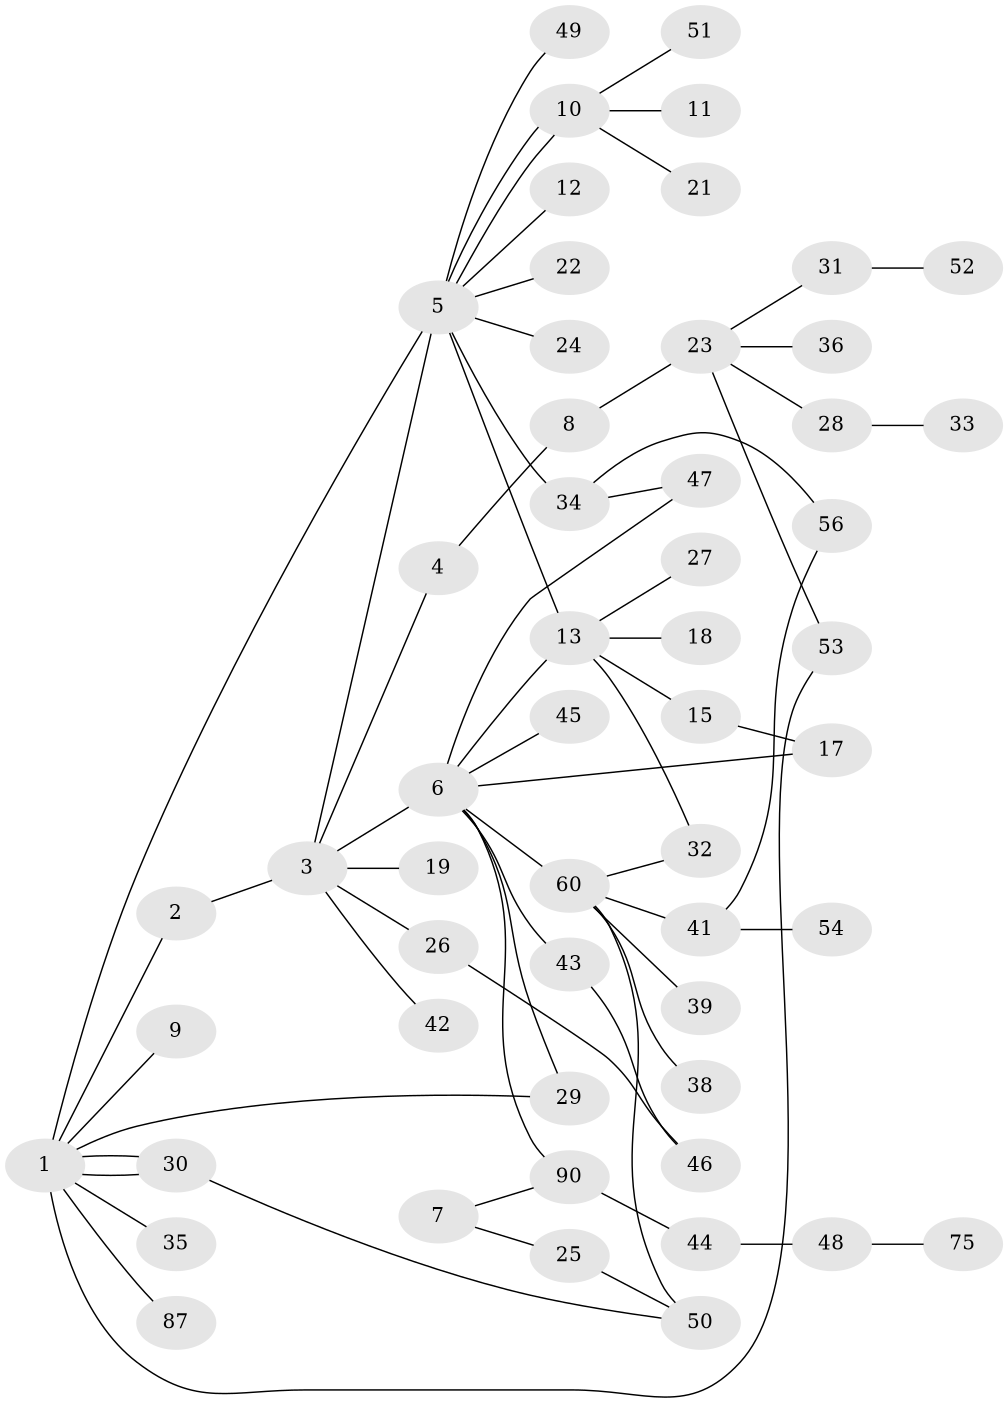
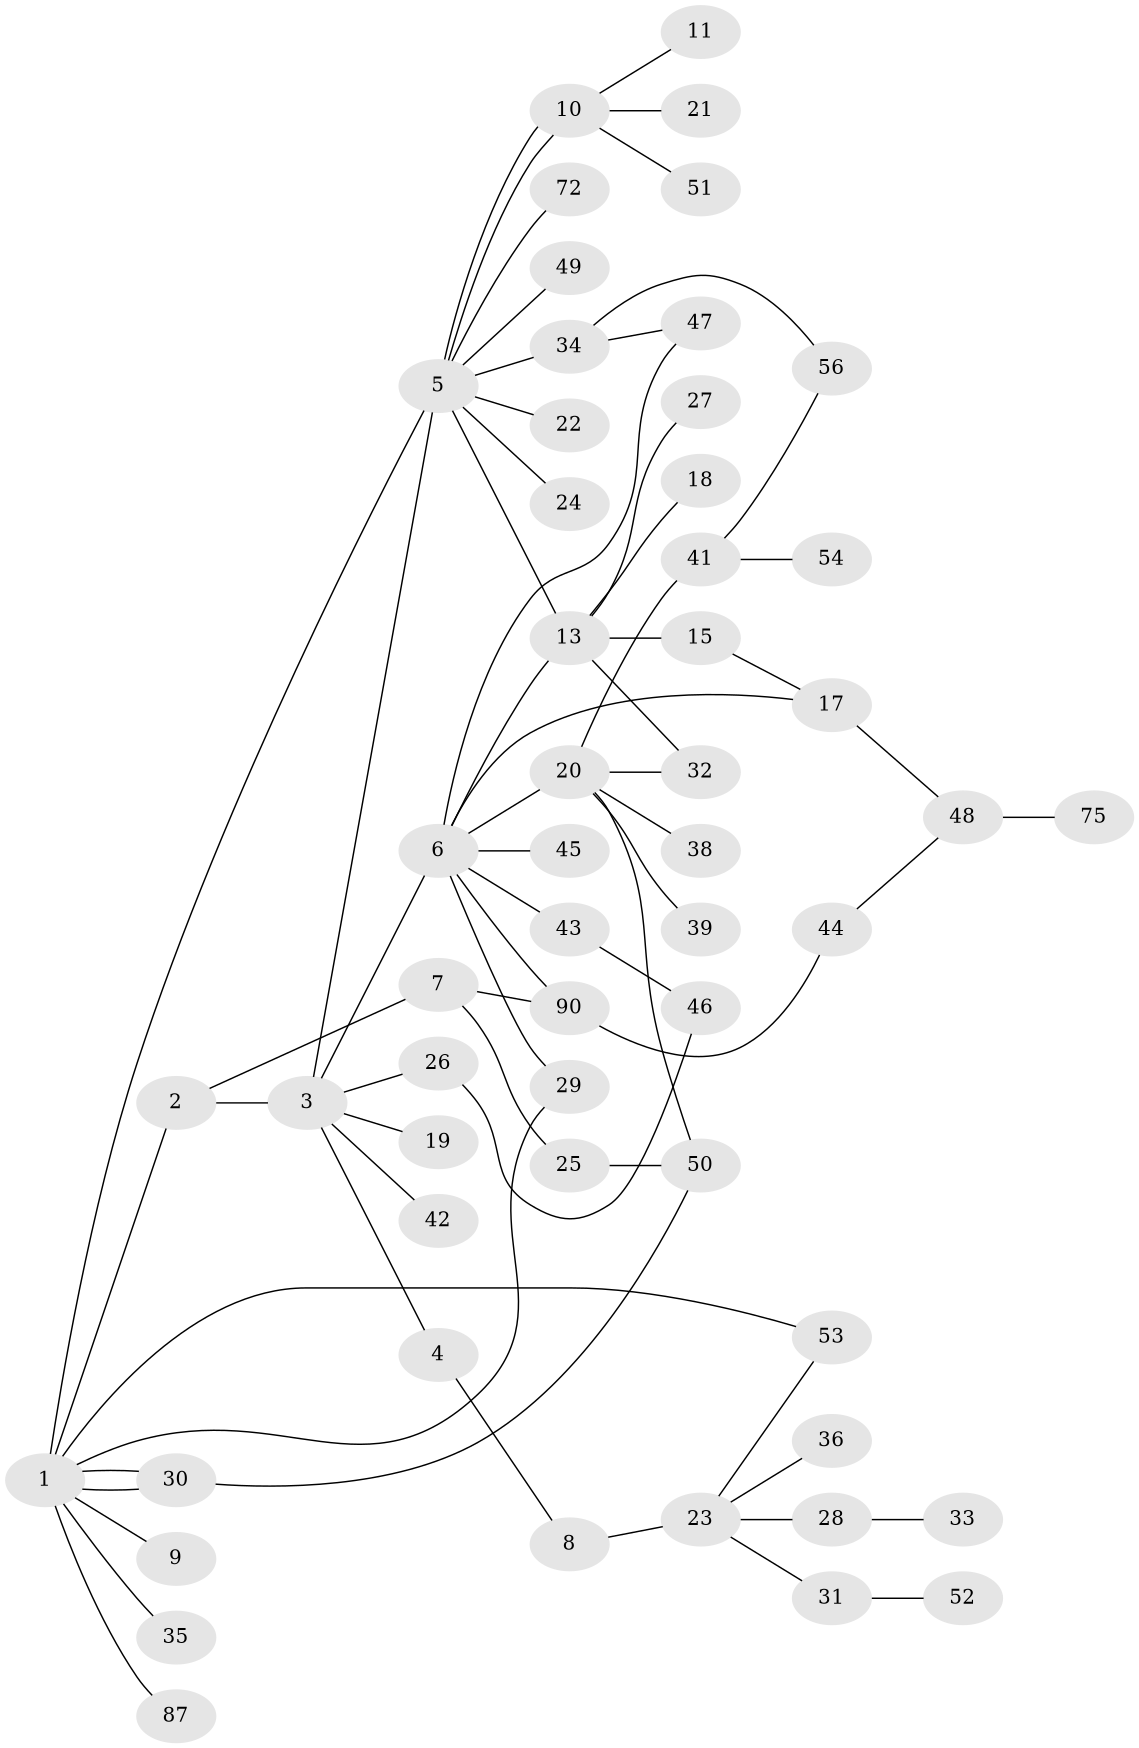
(570, 189) -> (570, 189)
none -> (898, 761)
(570, 886) -> (570, 772)
none -> (307, 1044)
